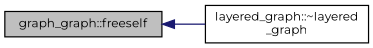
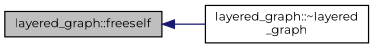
(83, 24) -> (83, 24)
